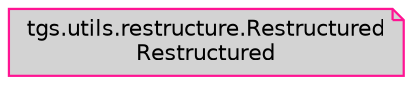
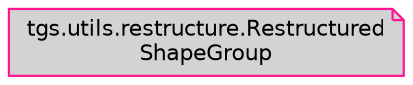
(206, 42) -> (206, 42)
